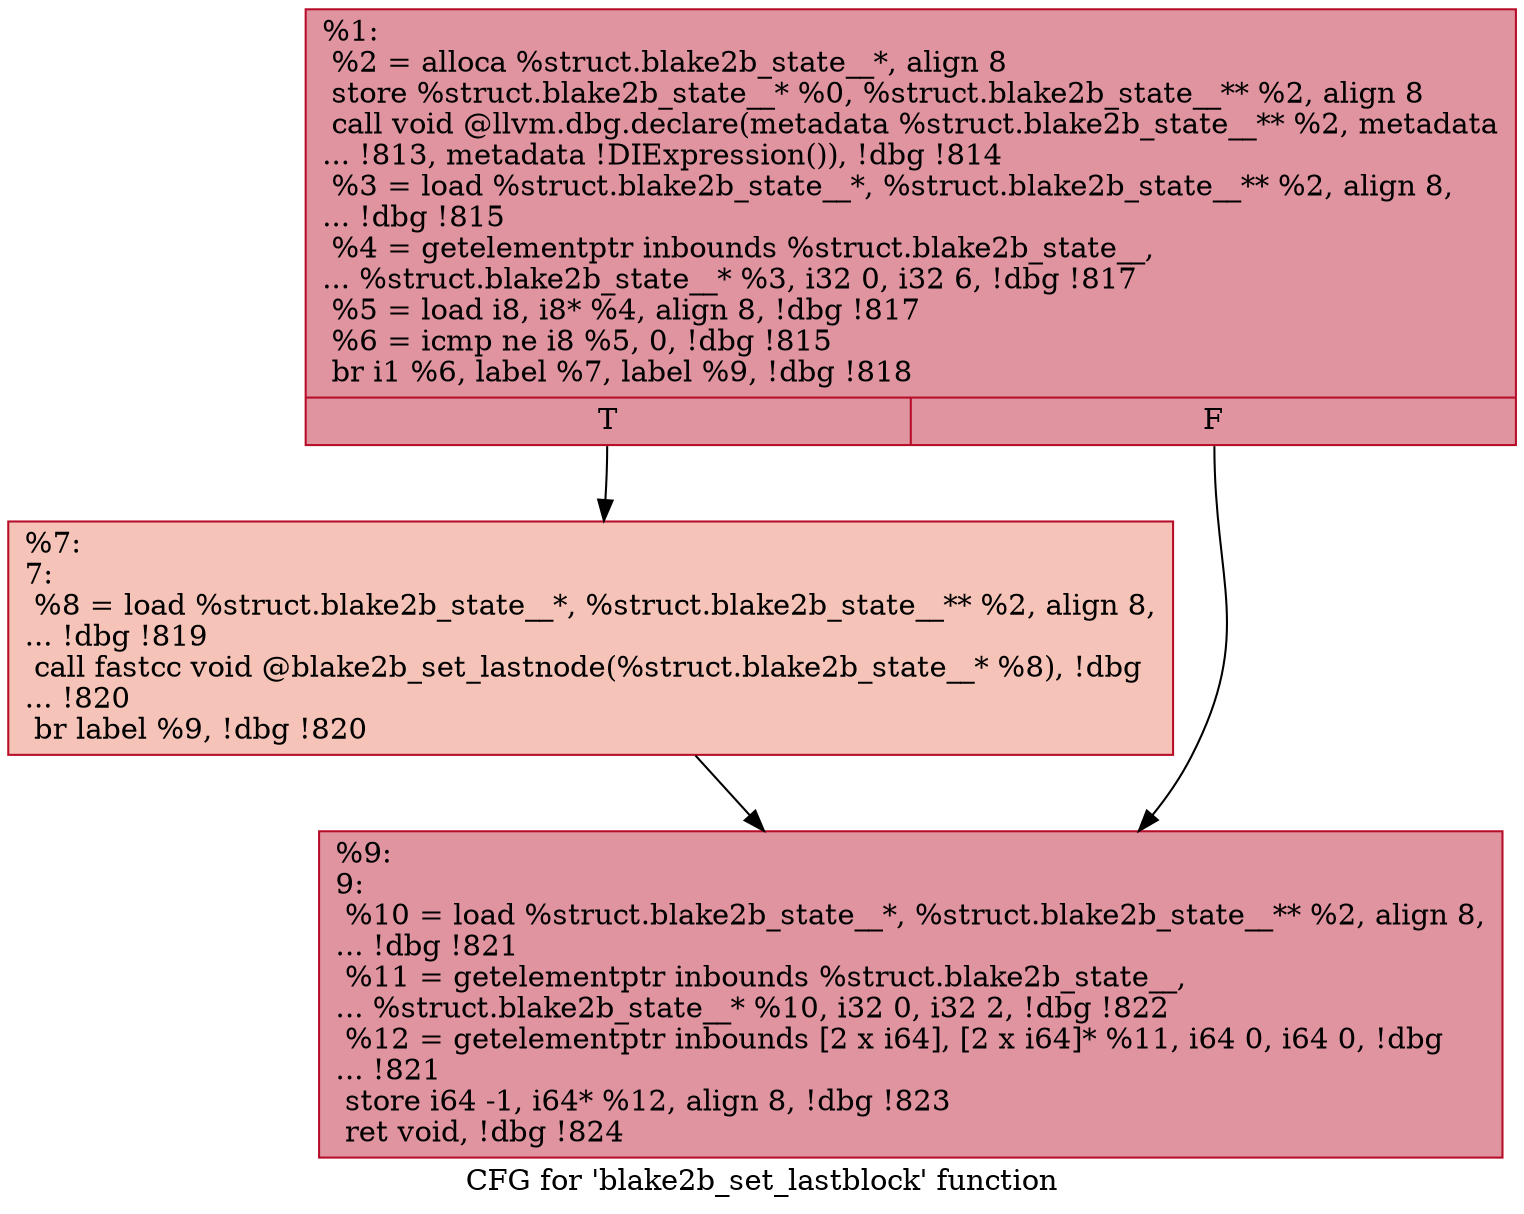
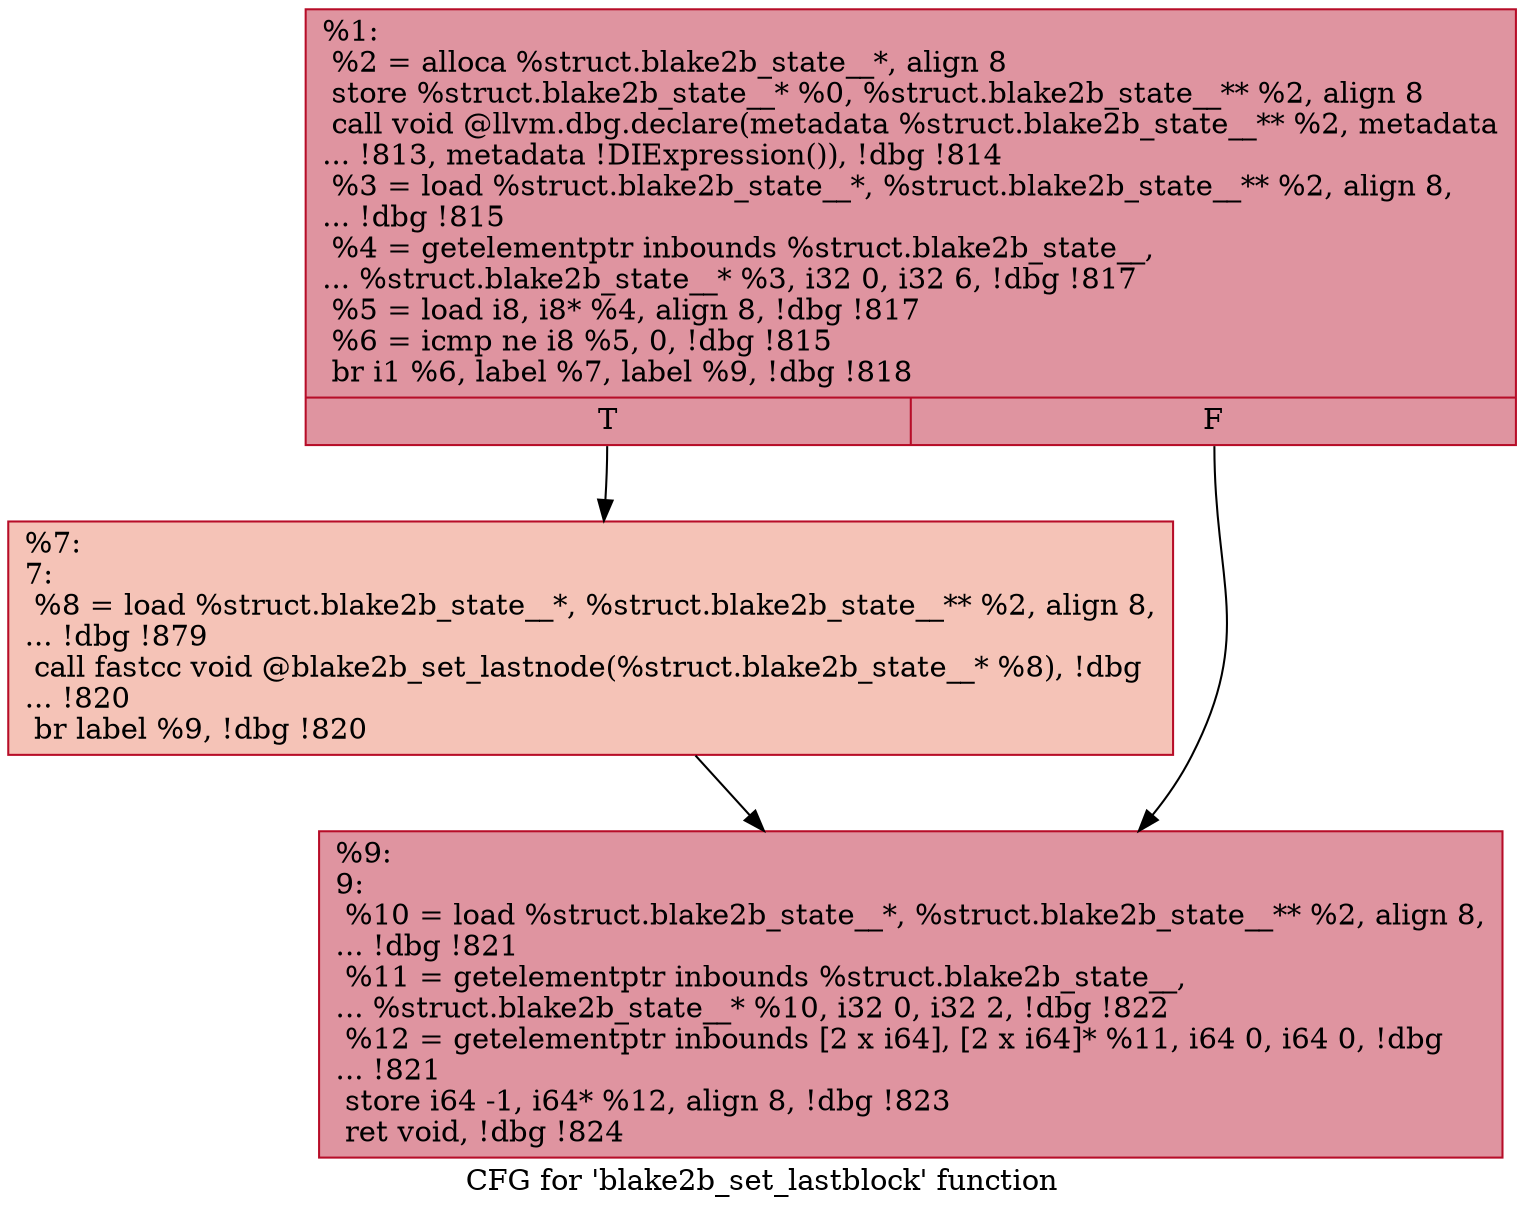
(117, 637) -> (117, 637)
